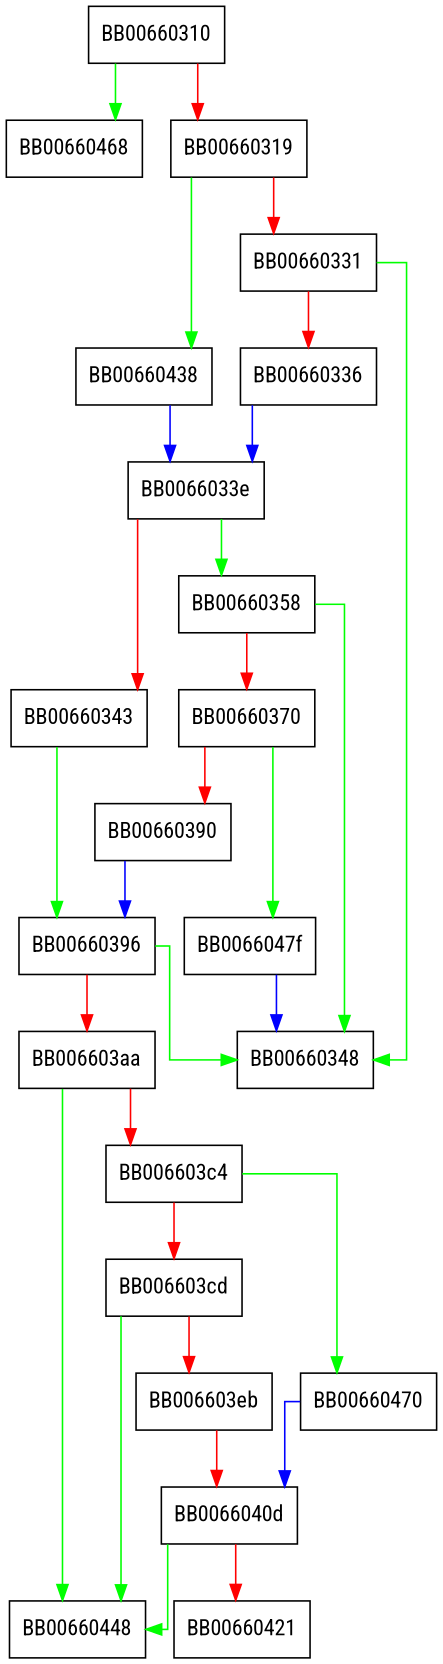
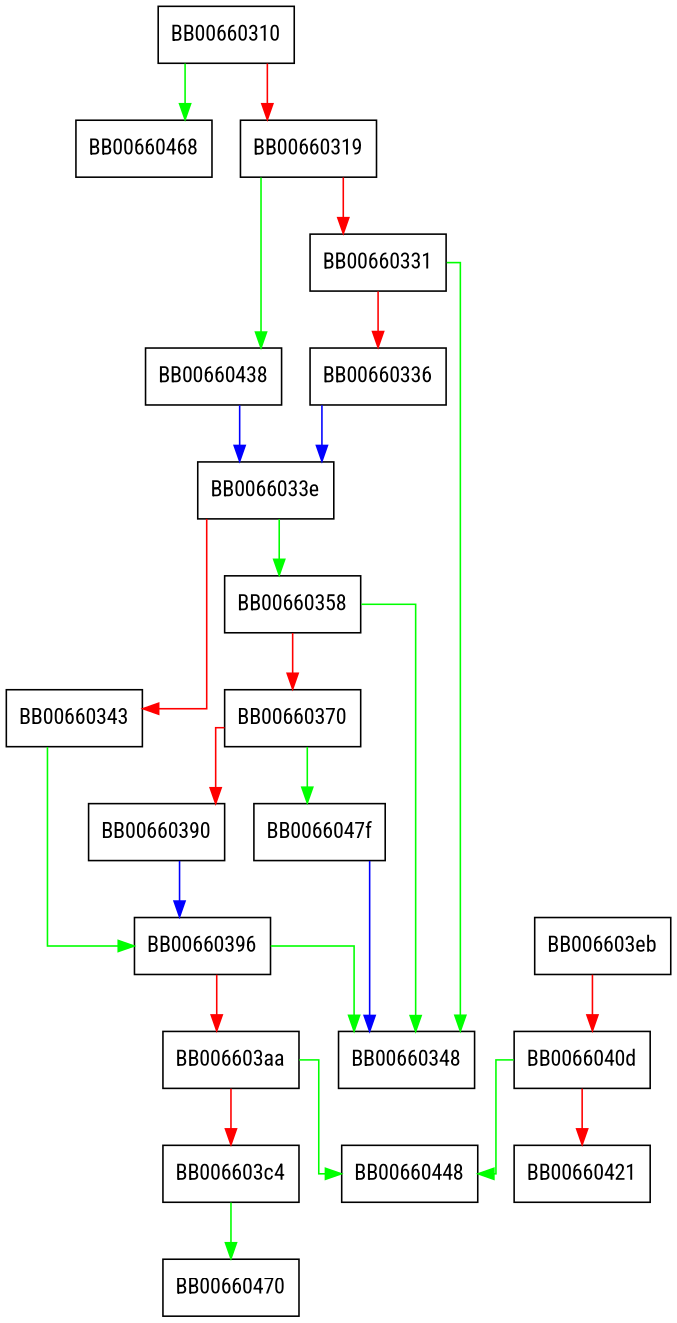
(174, 1288) -> none
(285, 1429) -> none
